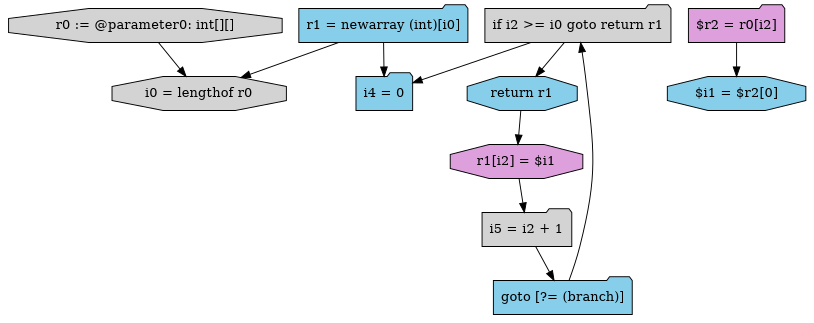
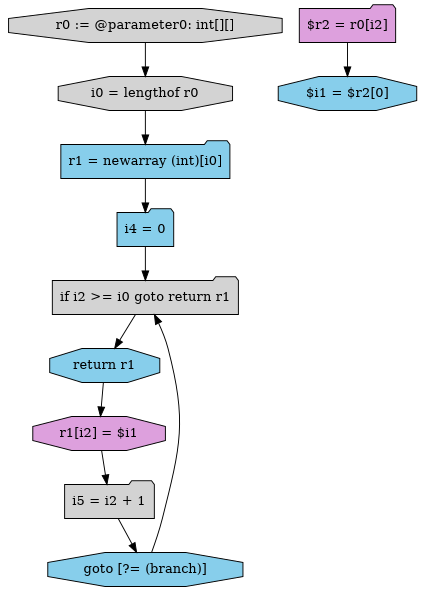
(294, 58) -> (145, 123)
(476, 61) -> (145, 259)
(563, 298) -> (145, 570)
